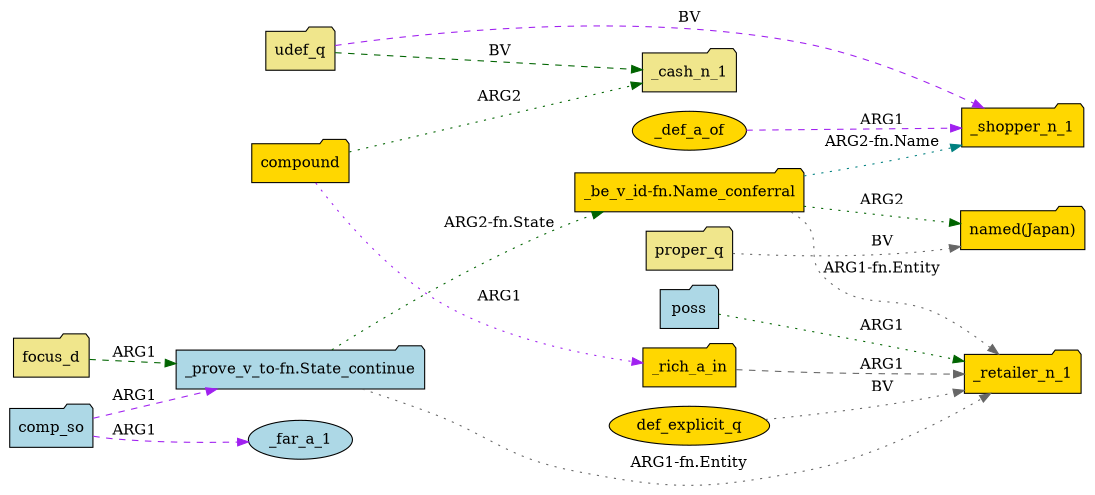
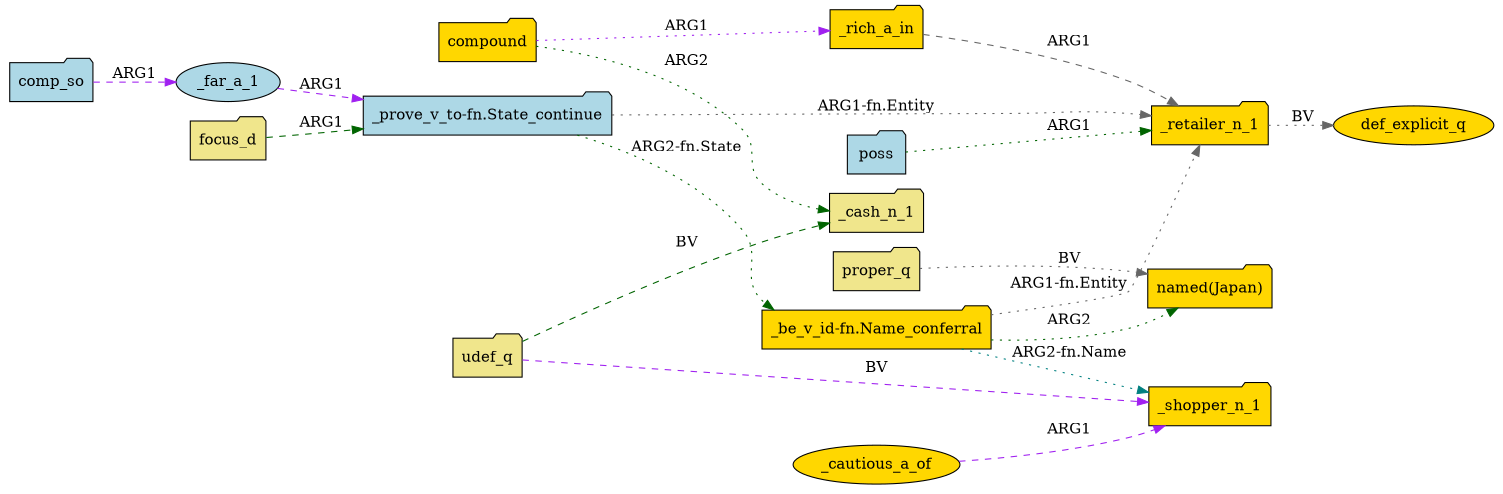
(689, 131) -> (877, 465)
(150, 405) -> (315, 93)
(860, 409) -> (1295, 125)
